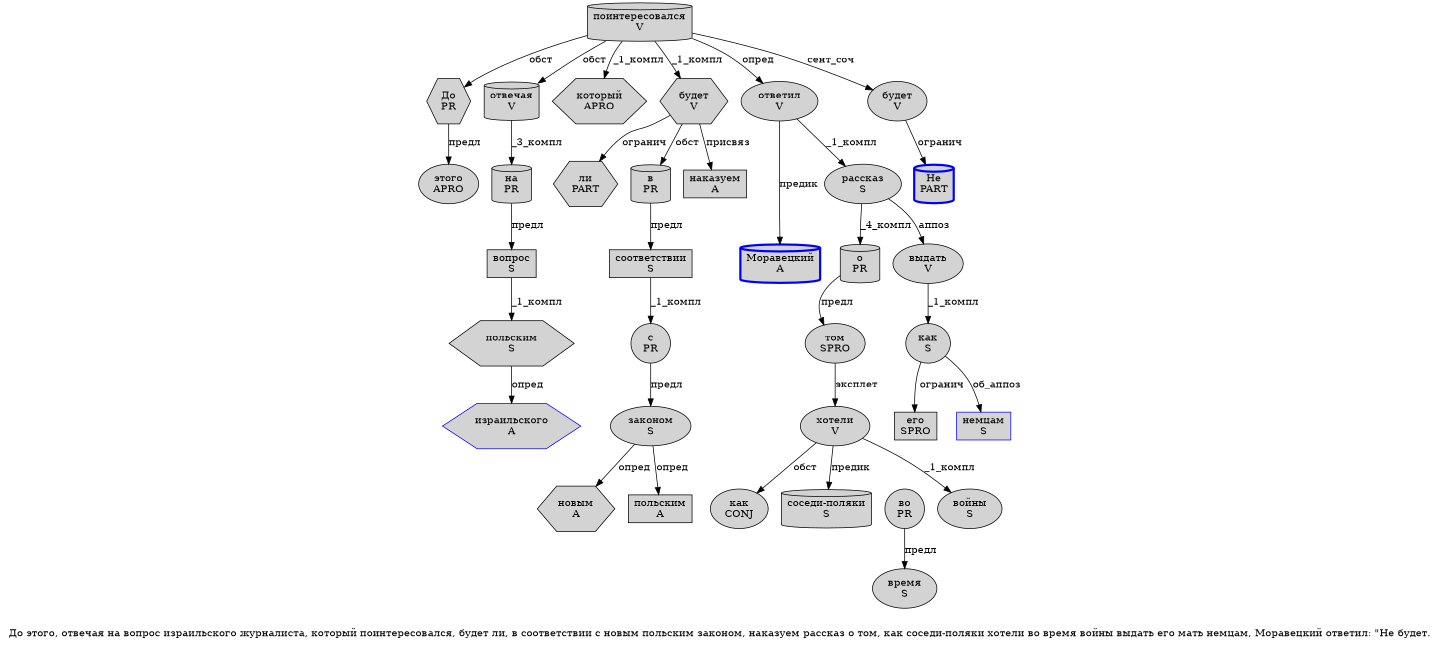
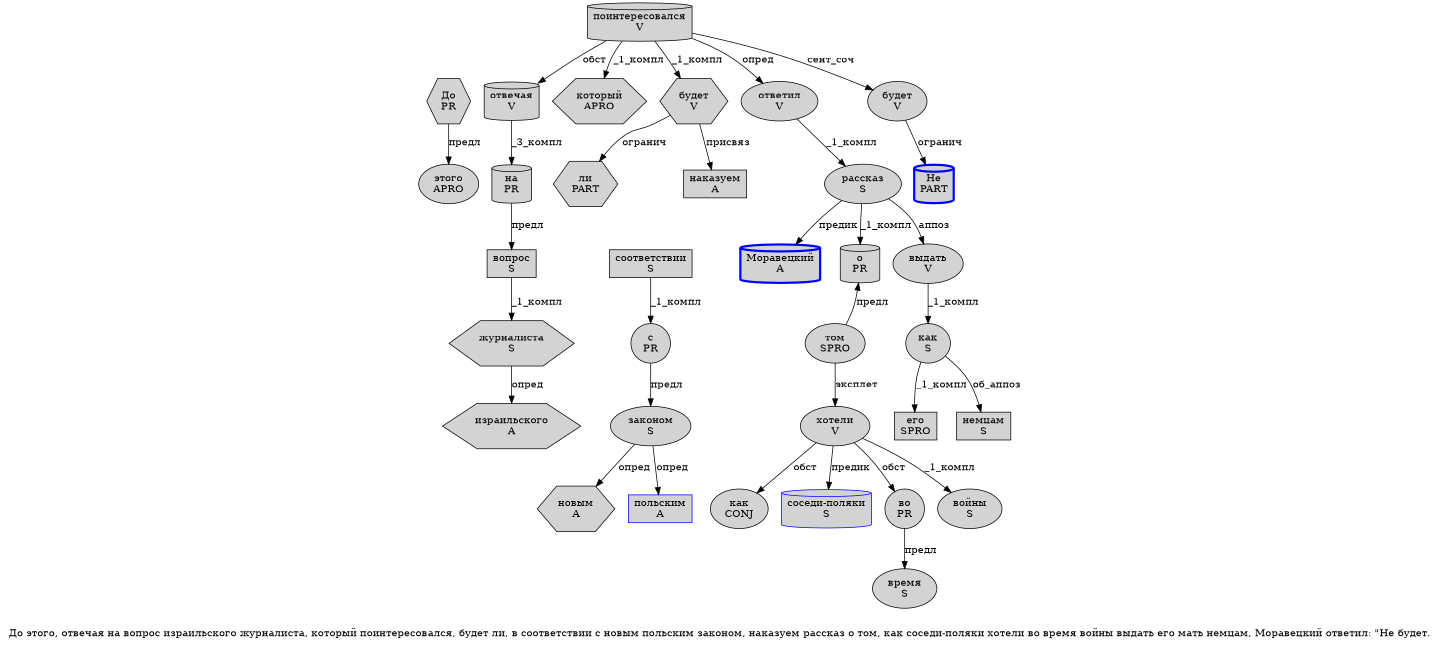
(527, 55) -> none
(779, 179) -> (820, 219)
(651, 184) -> none
(886, 225) -> (886, 225)
(823, 294) -> (853, 308)
(512, 343) -> (512, 343)
(942, 385) -> (942, 385)
(512, 426) -> (512, 426)
(984, 426) -> (984, 426)
none -> (874, 463)
(660, 509) -> (660, 509)
(826, 509) -> (826, 509)
